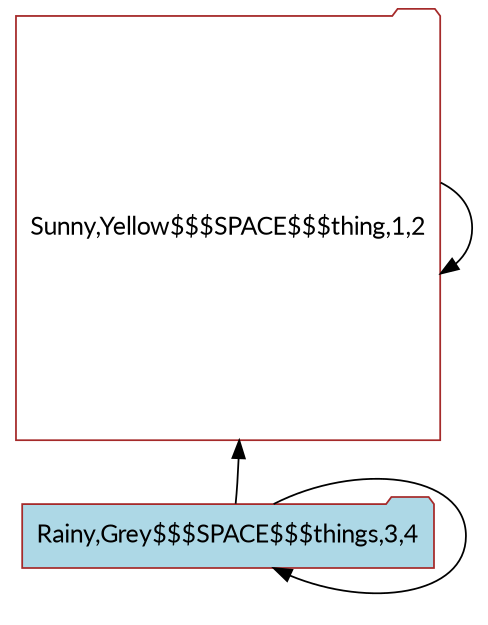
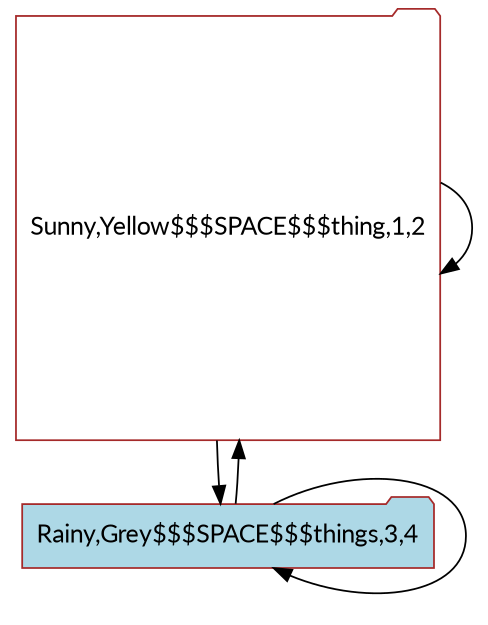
none -> (218, 463)
